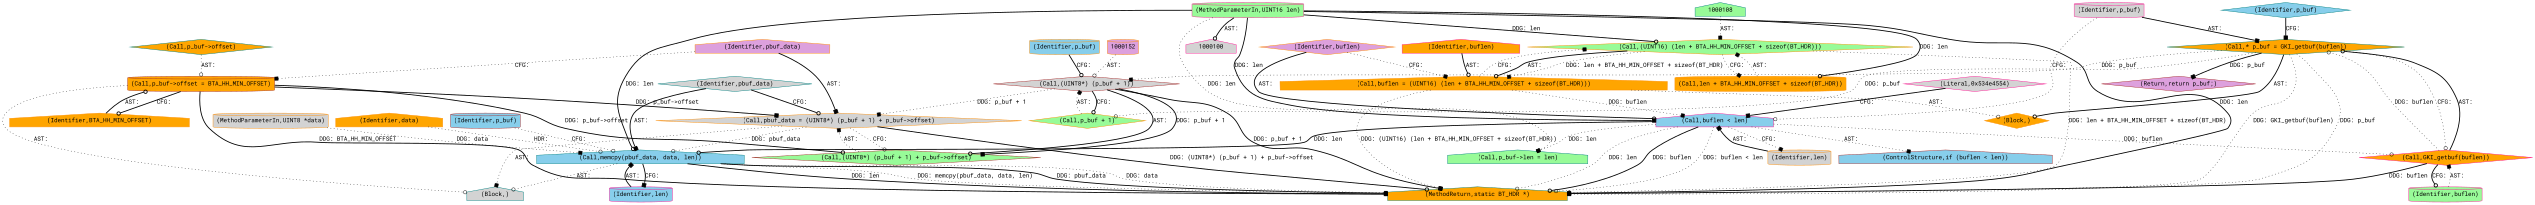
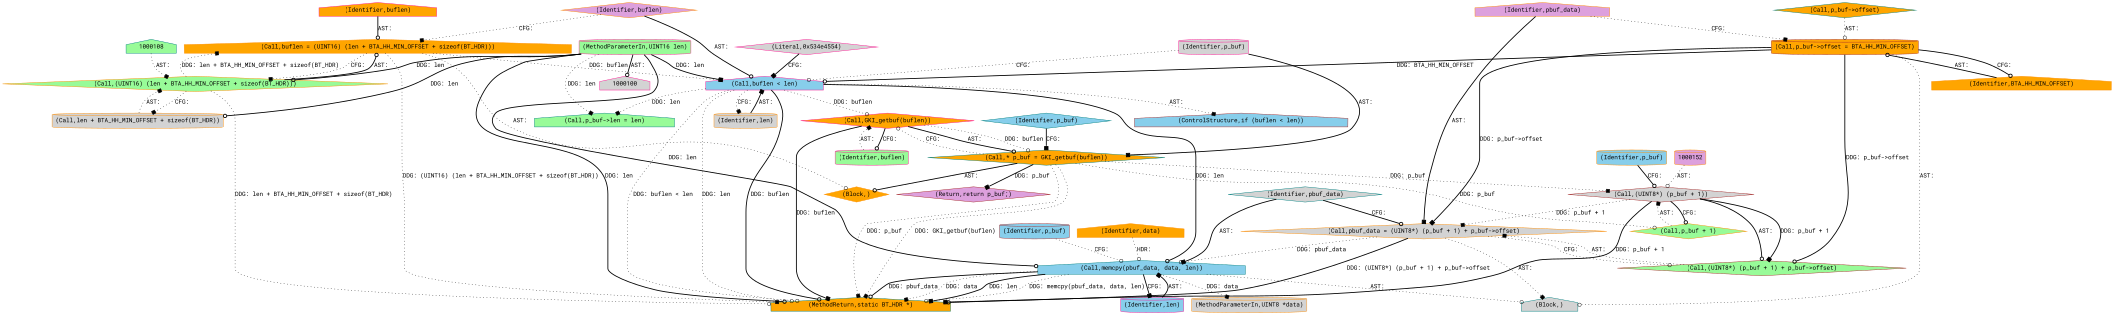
(1760, 84) -> (138, 121)
(440, 141) -> (1192, 285)
(770, 186) -> (1323, 65)
